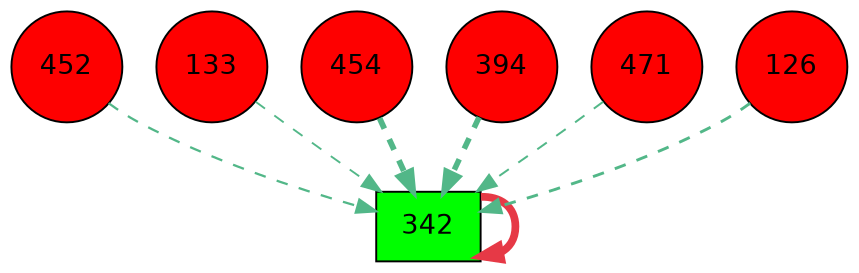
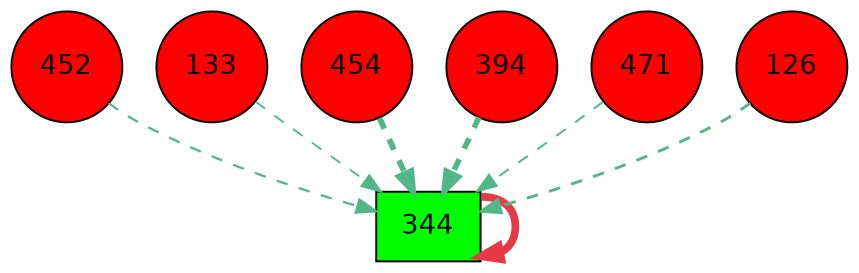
(428, 227) -> (428, 227)
